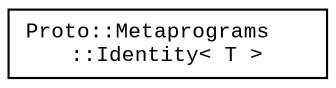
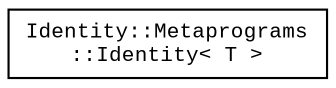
(168, 44) -> (168, 44)
